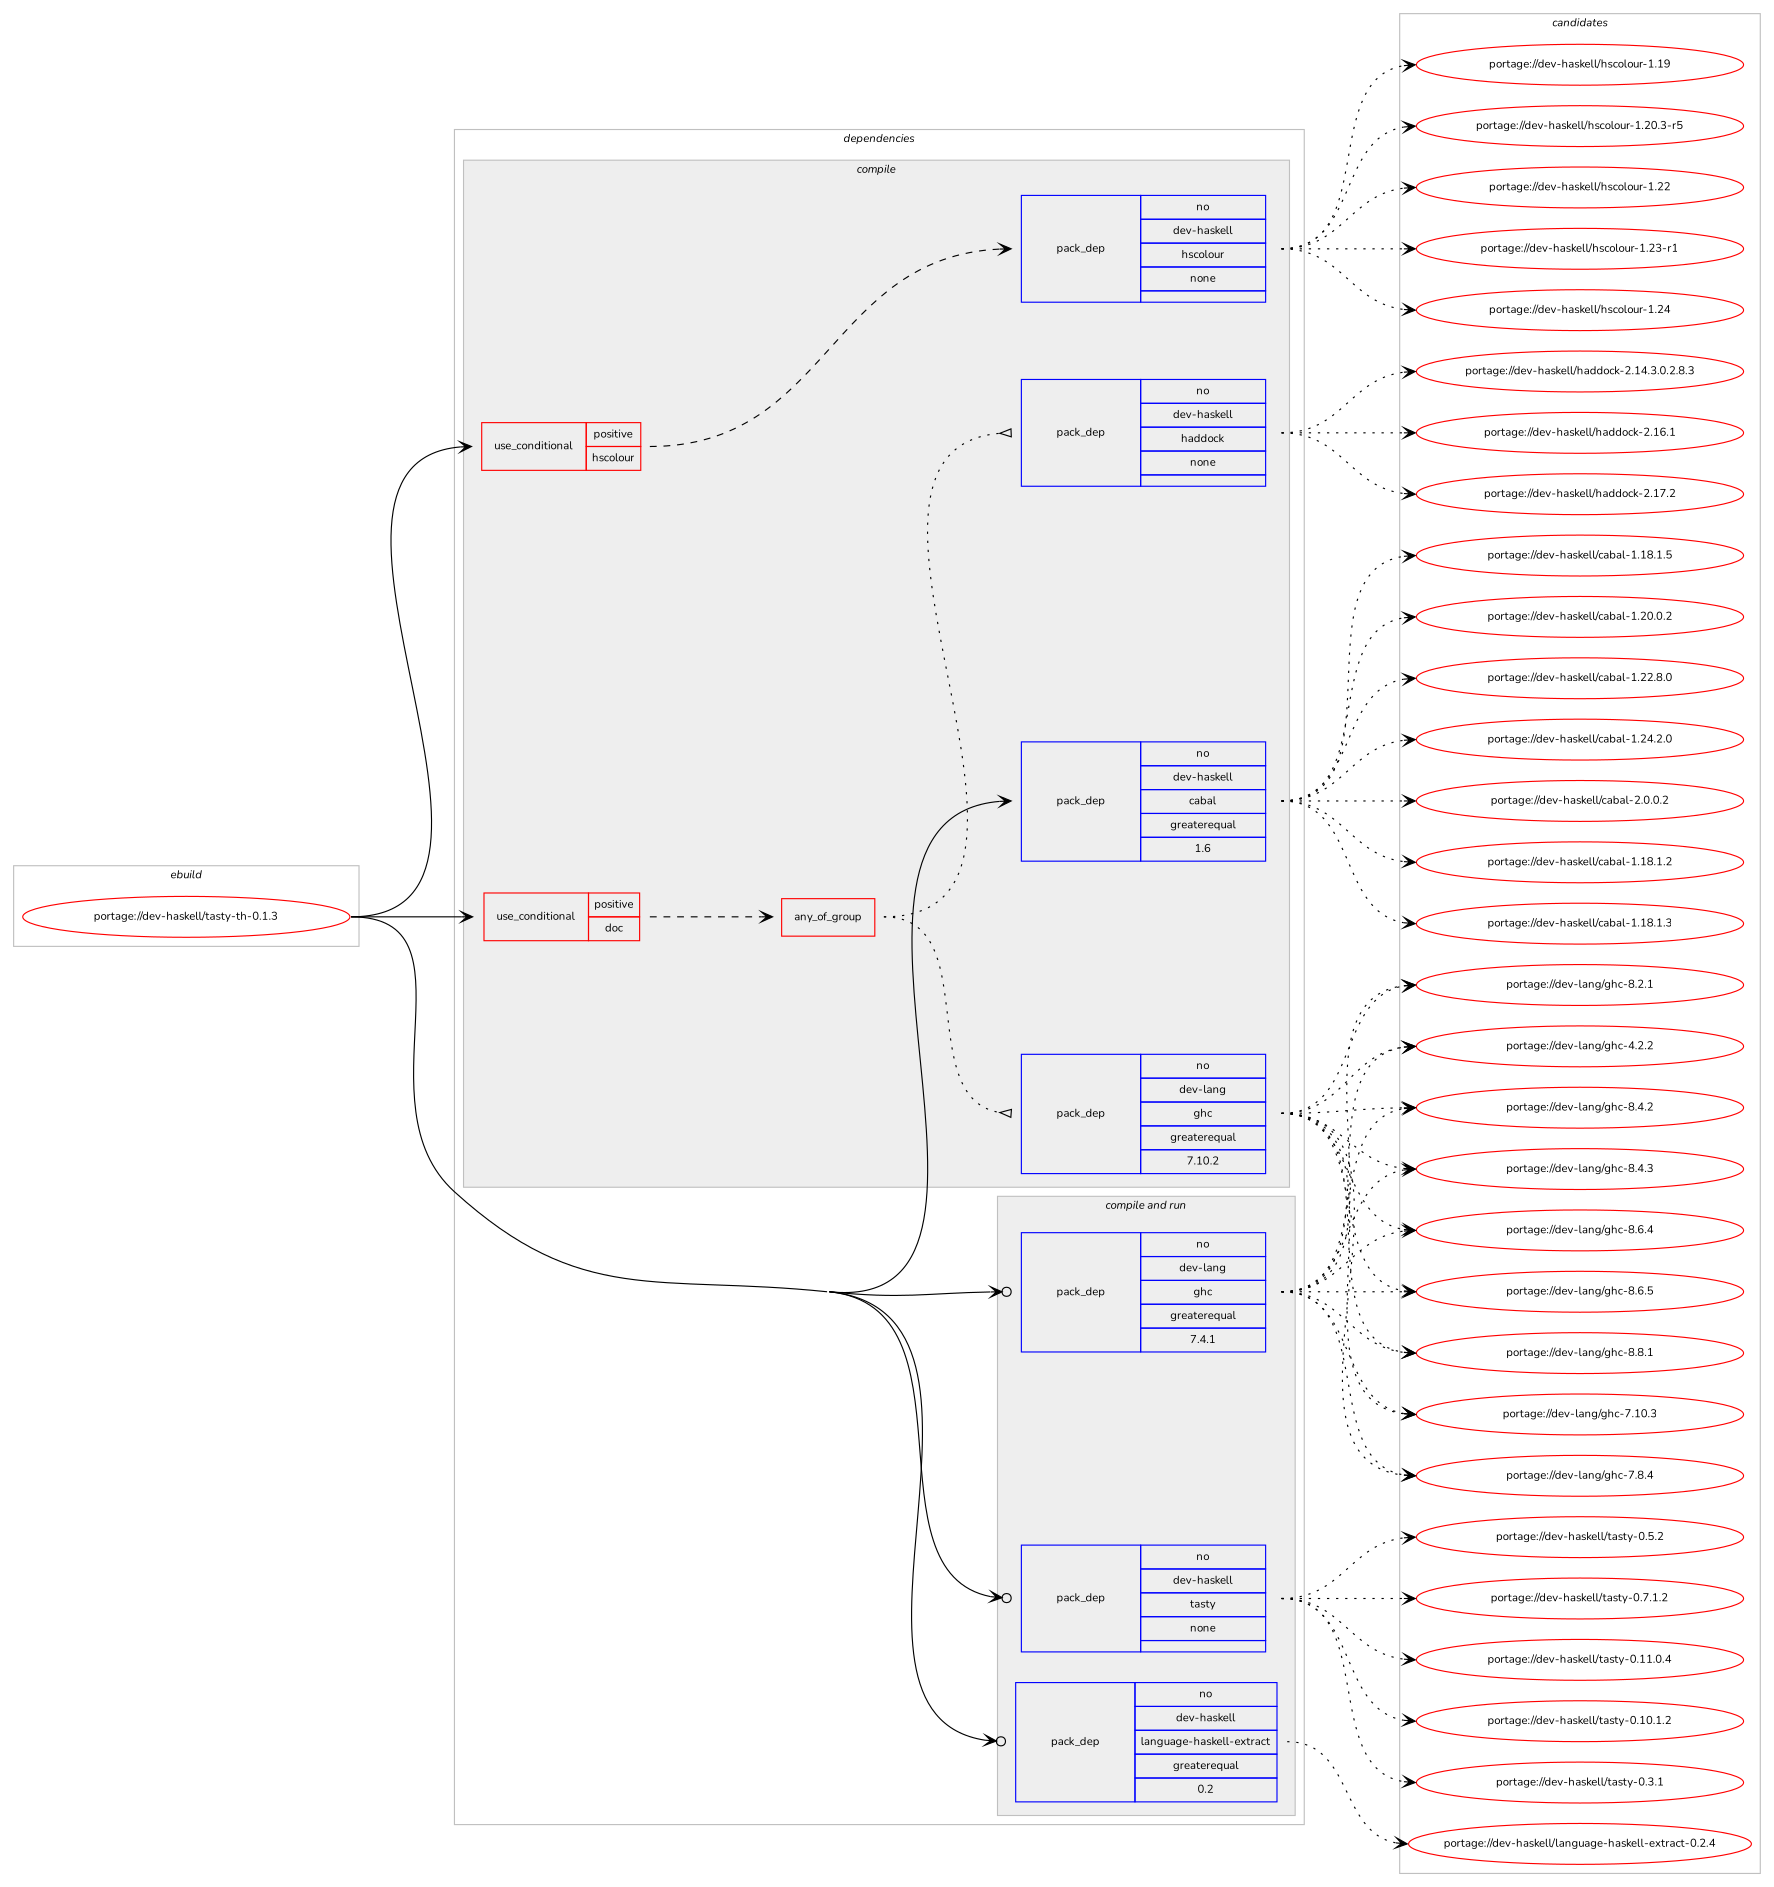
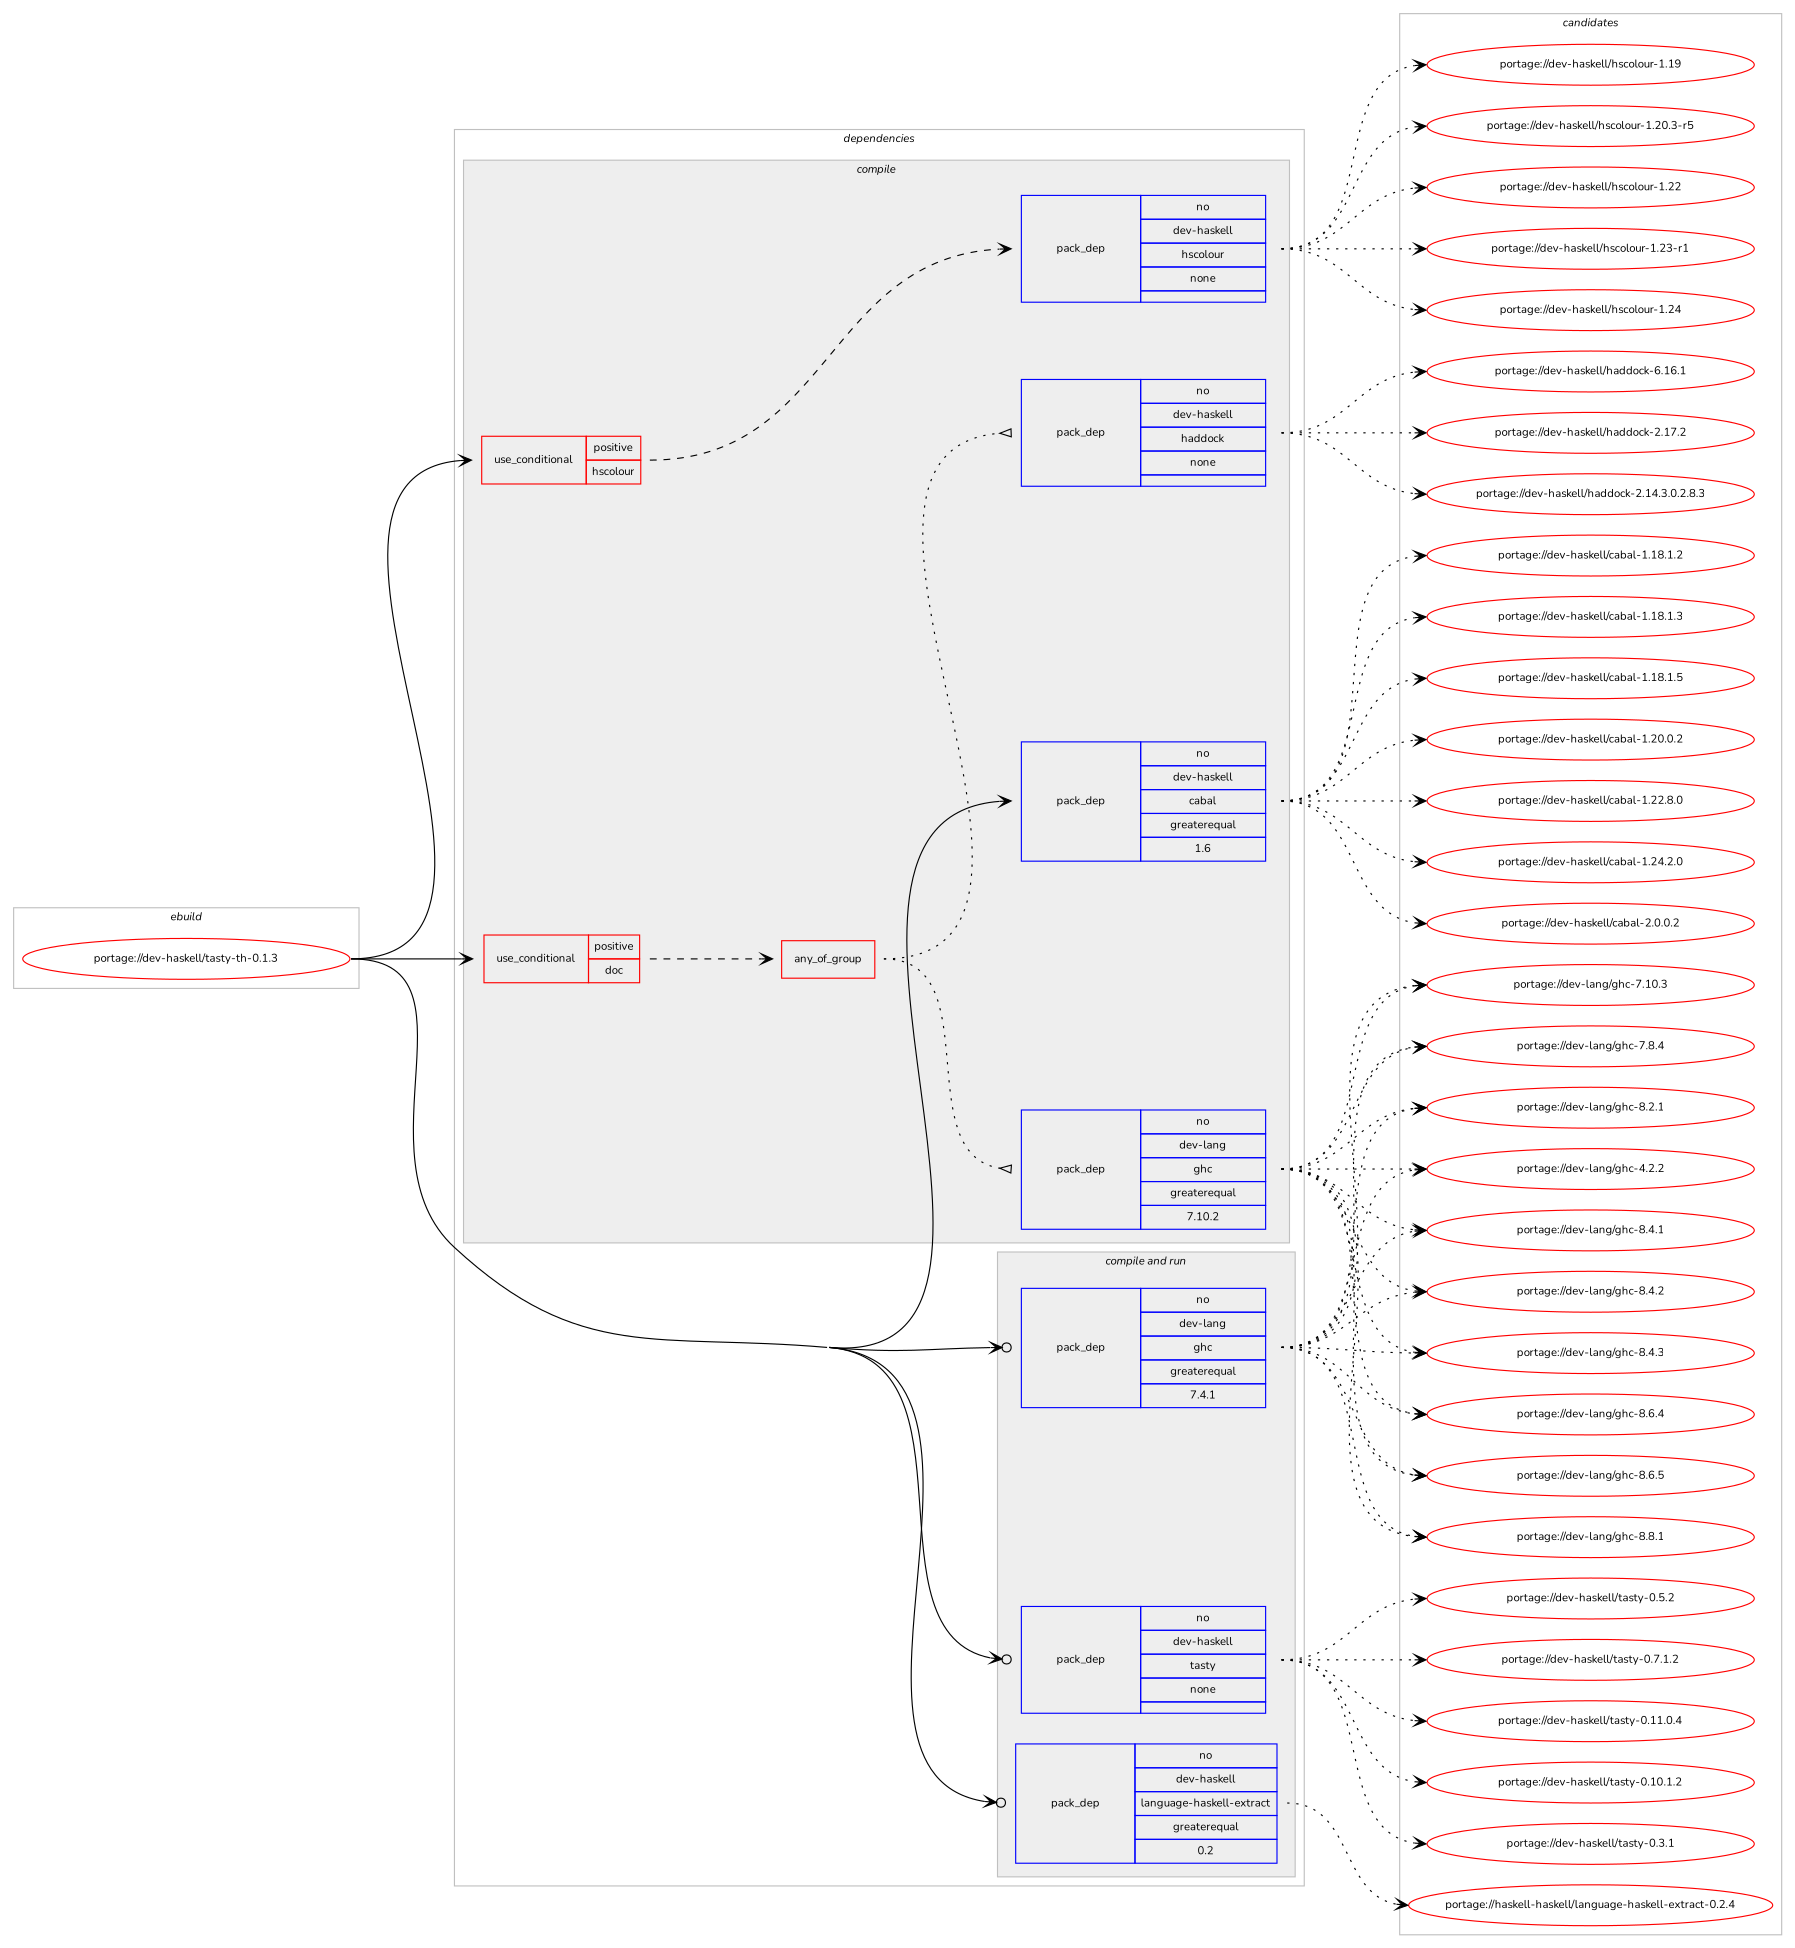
(1580, 433) -> (1591, 372)
none -> (1591, 1230)
(1580, 1844) -> (1591, 1905)
